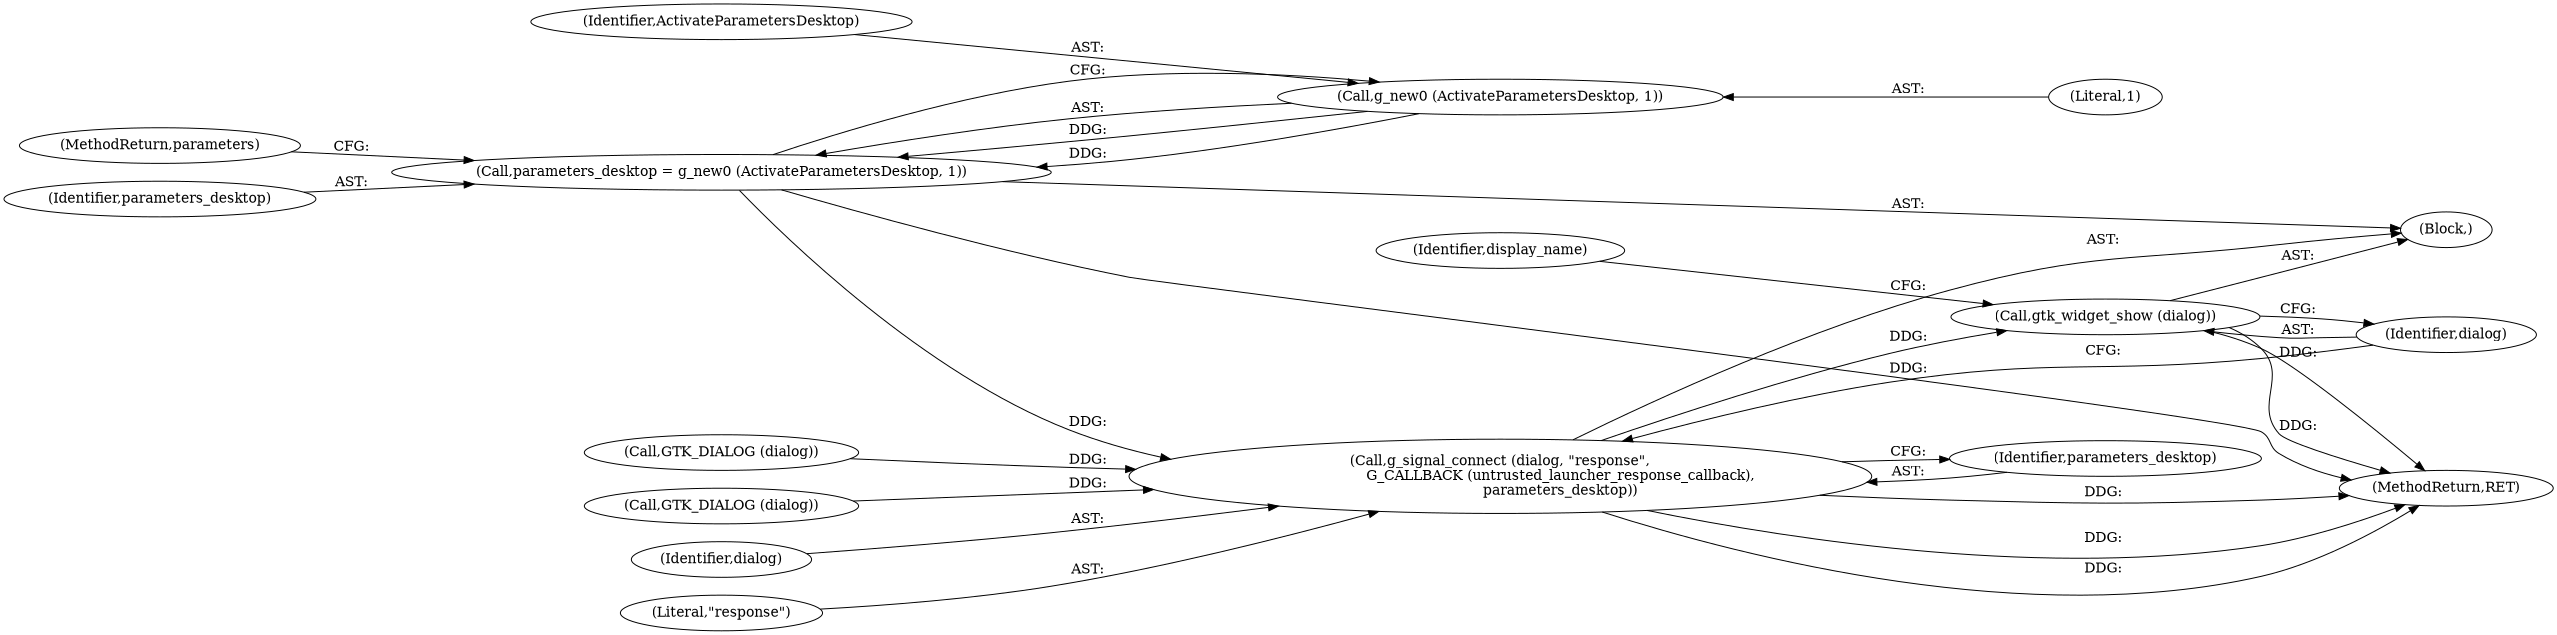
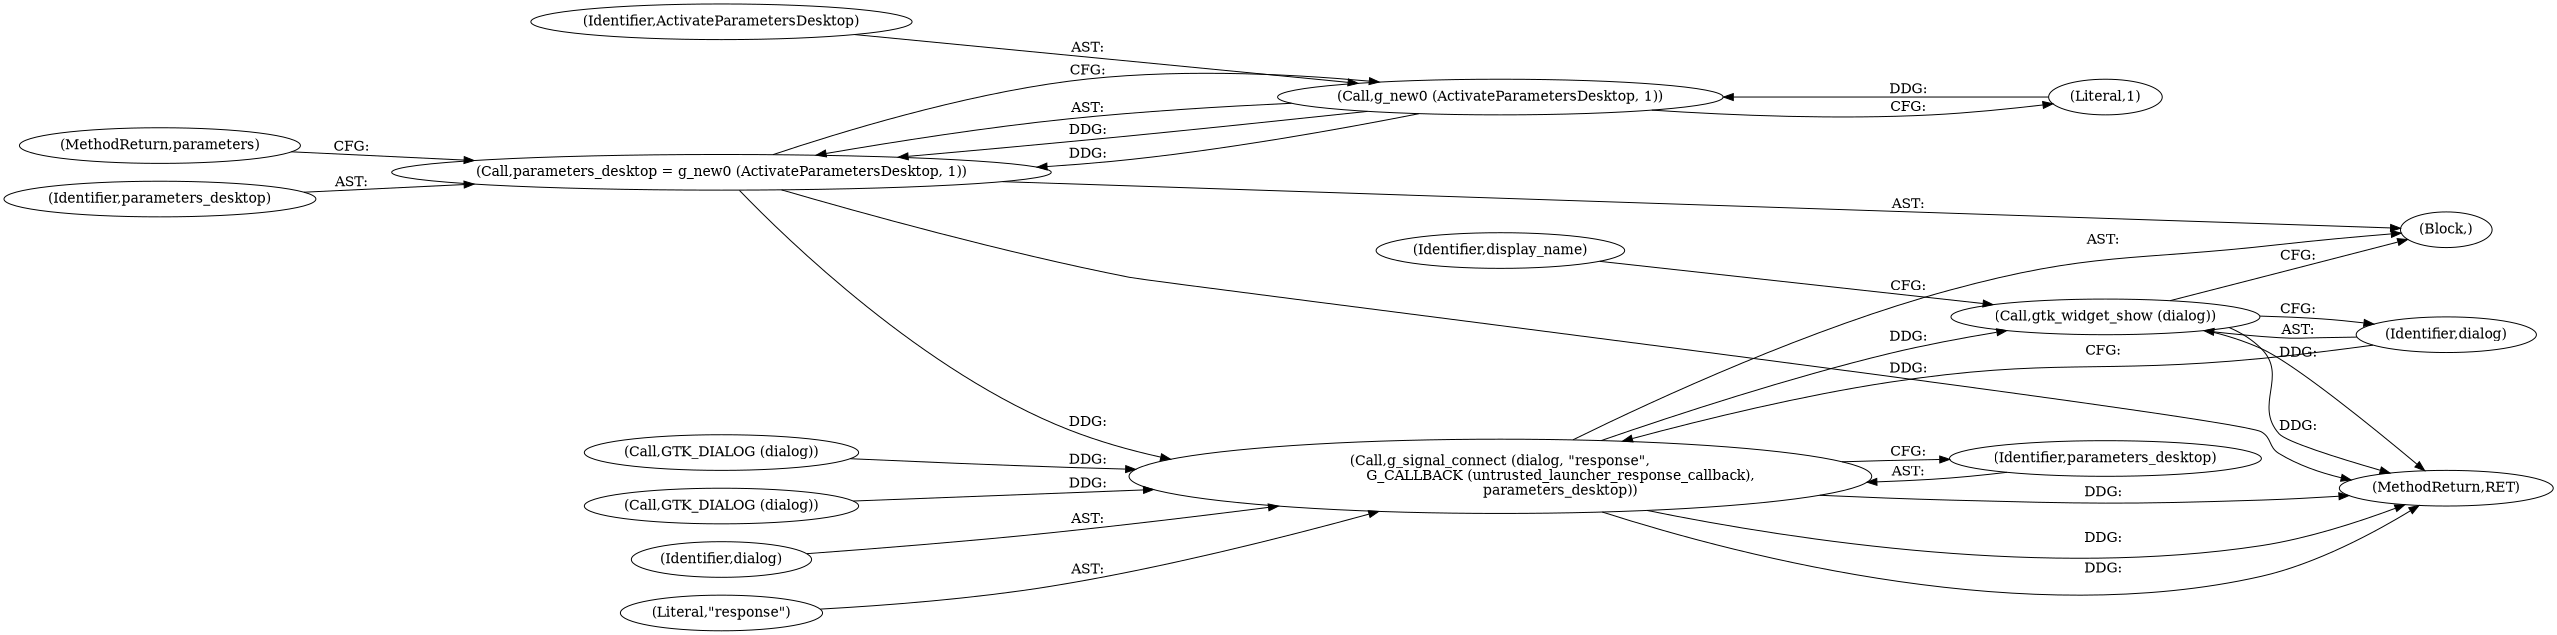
(1911, 90) -> (1911, 90)
none -> (1848, 117)
(2300, 256) -> (2300, 256)
